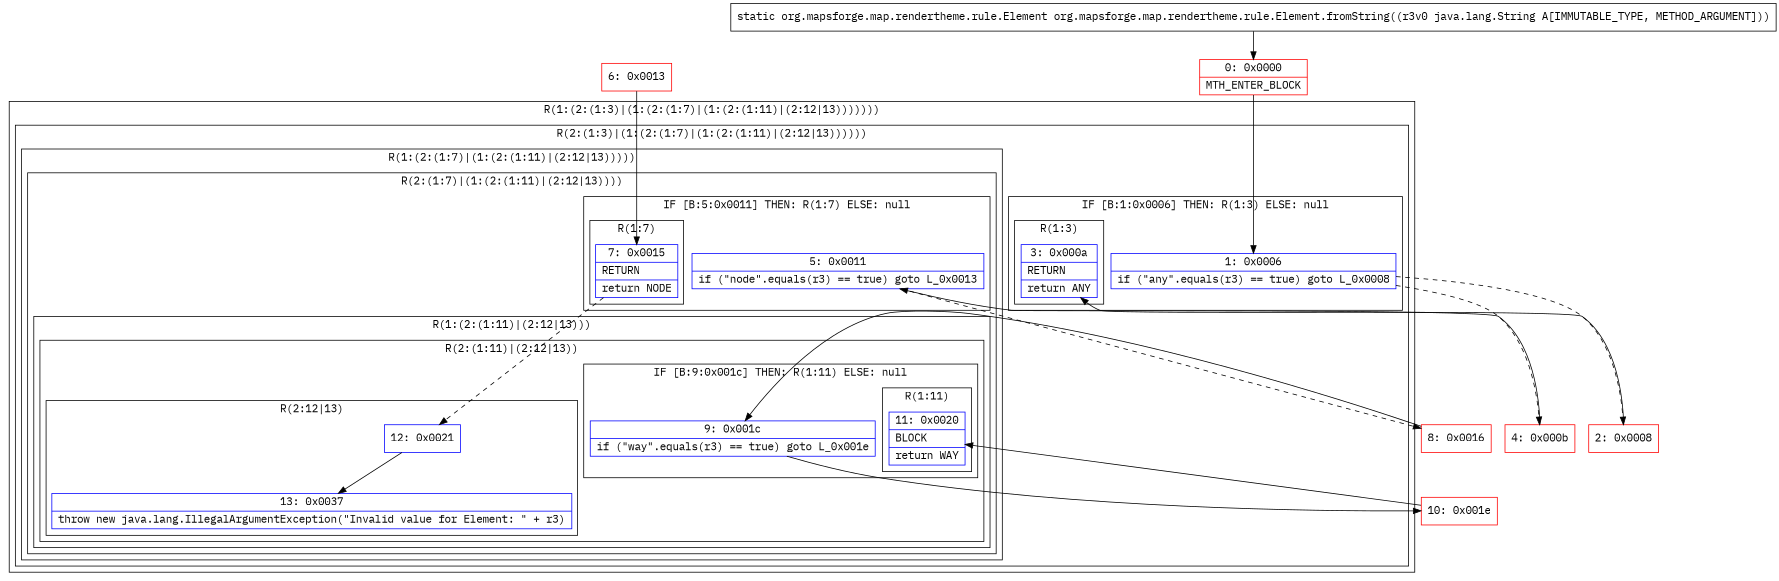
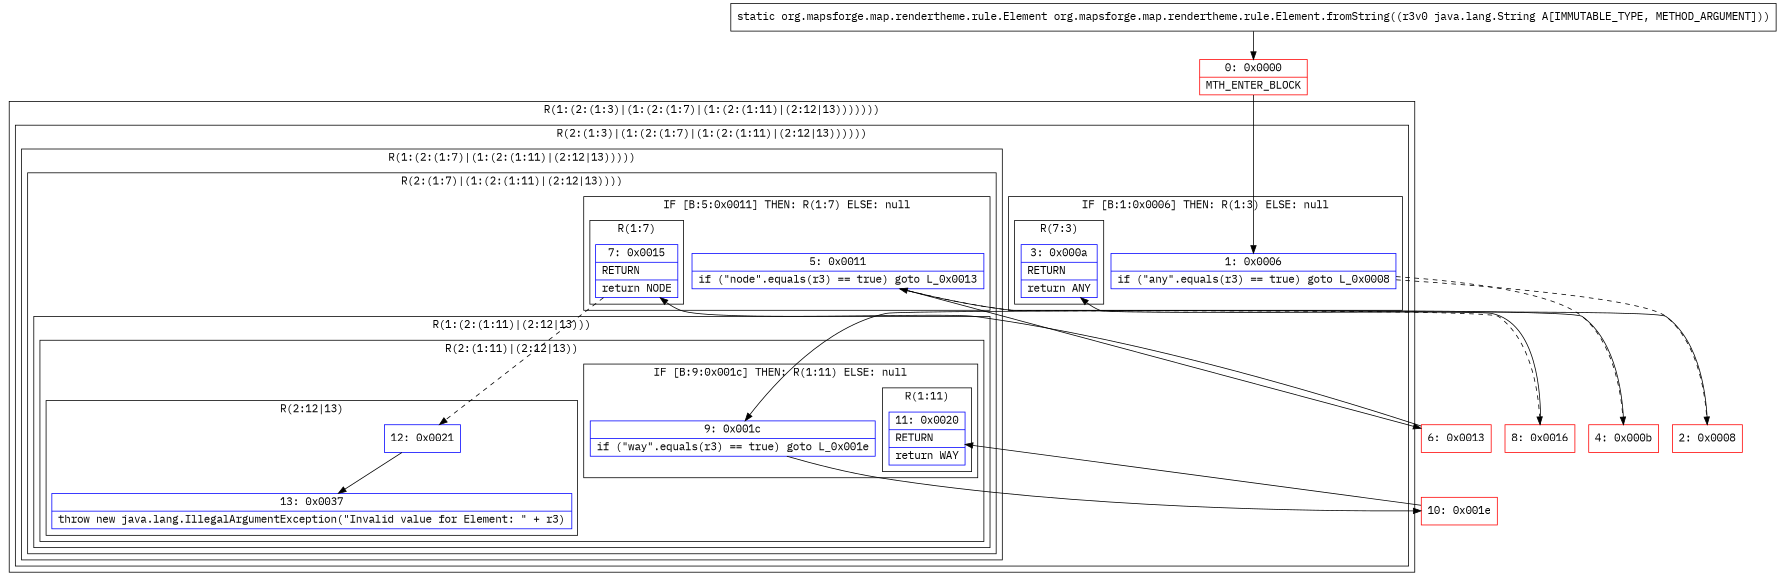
(1059, 229) -> (1059, 229)
none -> (1157, 358)
(911, 438) -> (914, 438)
